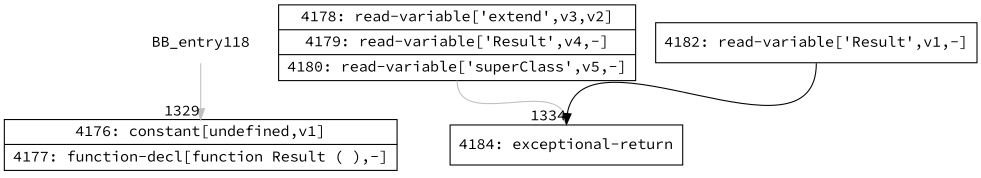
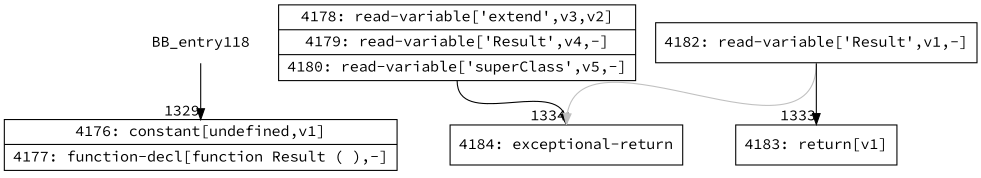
(201, 86) -> (201, 86)
(697, 95) -> (697, 95)
(506, 103) -> (506, 103)
none -> (816, 145)
